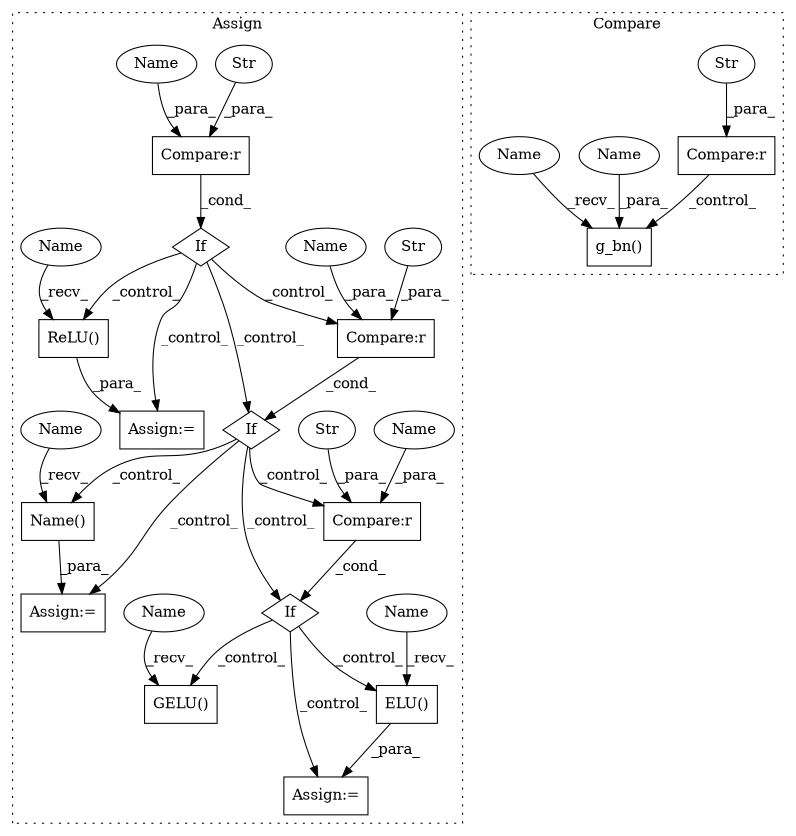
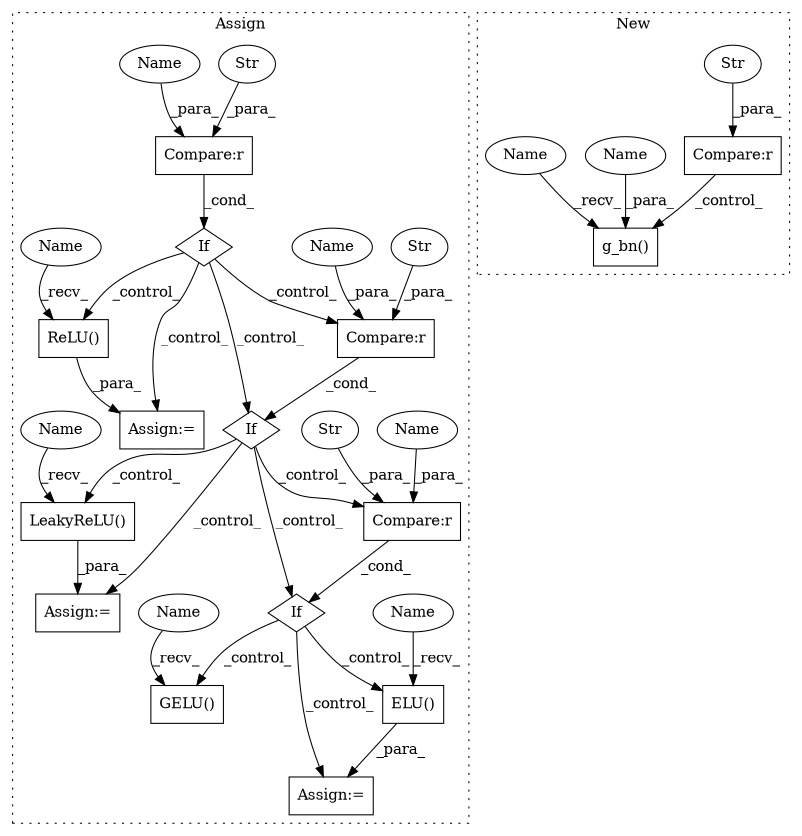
(627, 25) -> (633, 25)
(58, 521) -> (78, 521)
